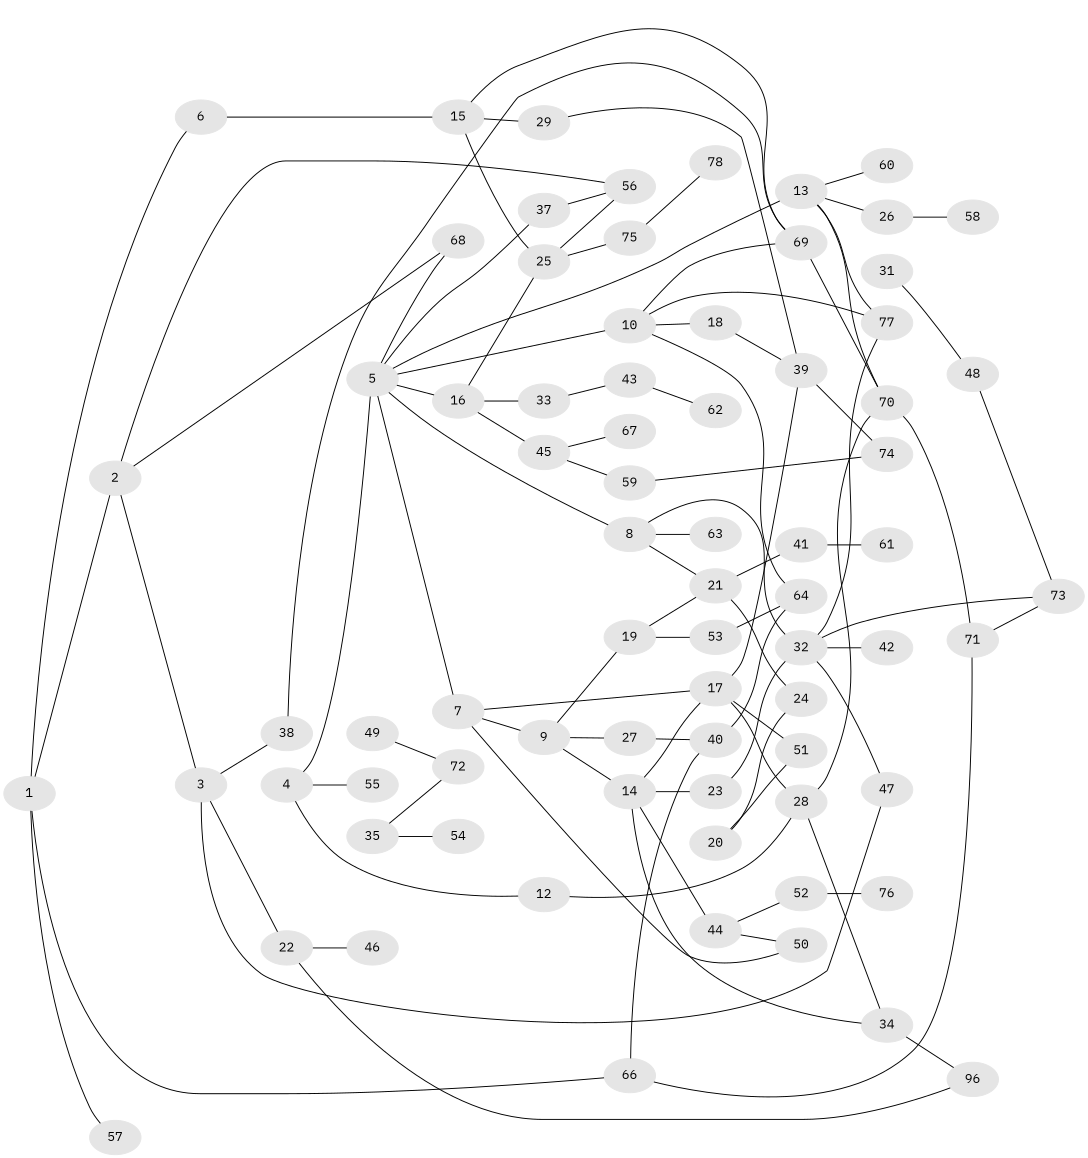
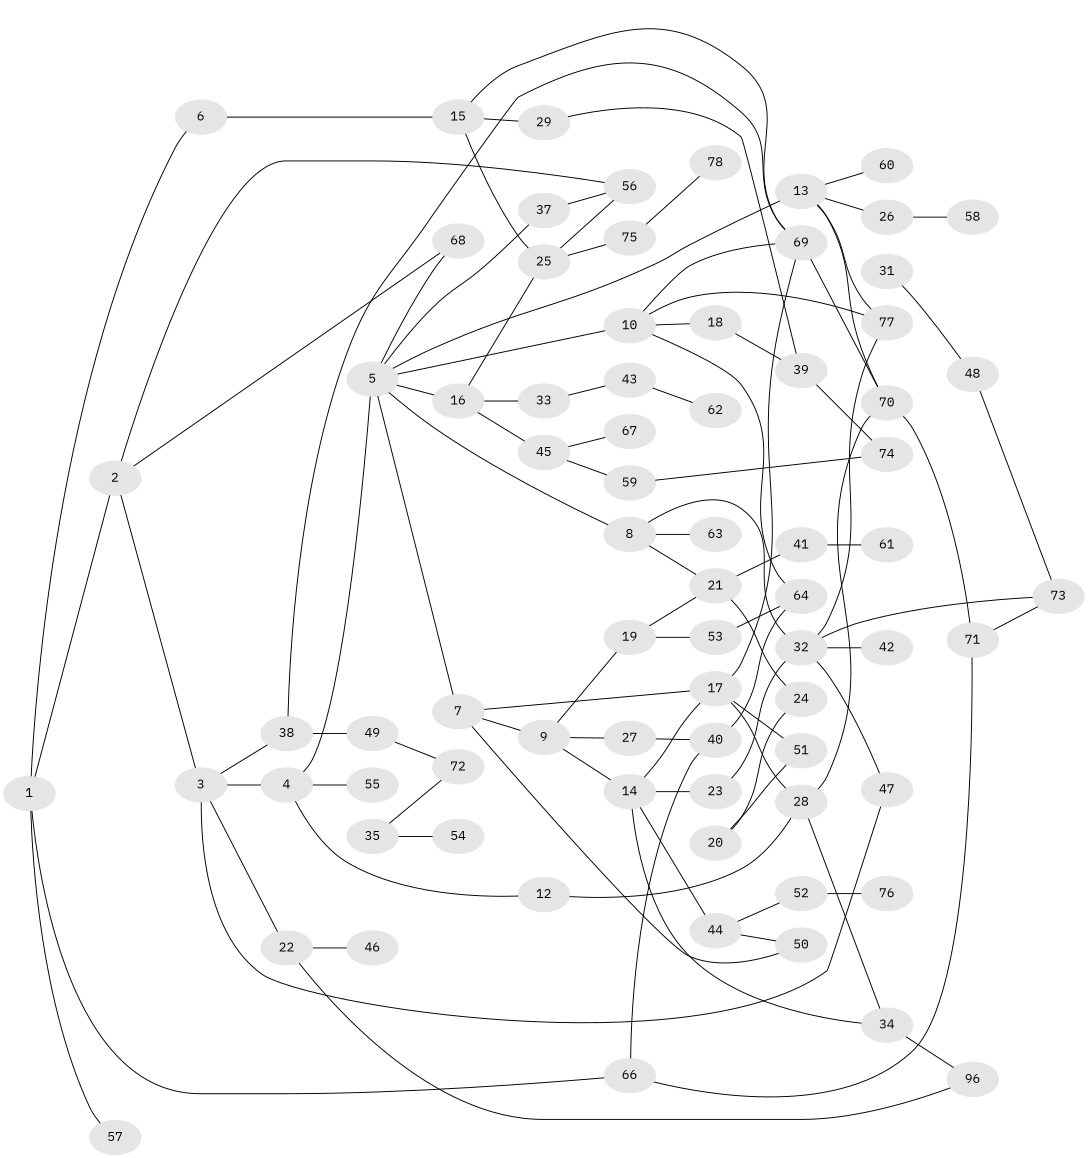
(771, 534) -> (770, 481)
none -> (330, 734)
none -> (244, 785)
